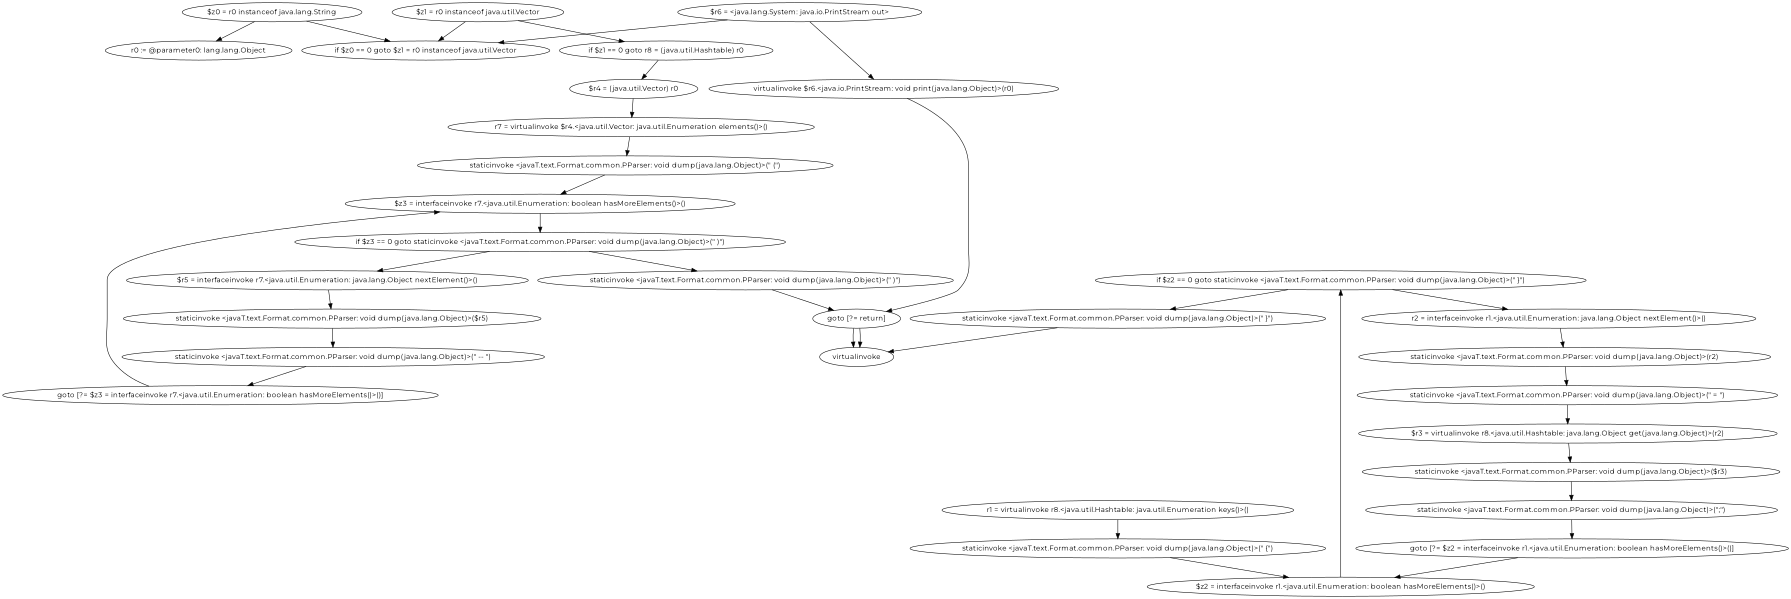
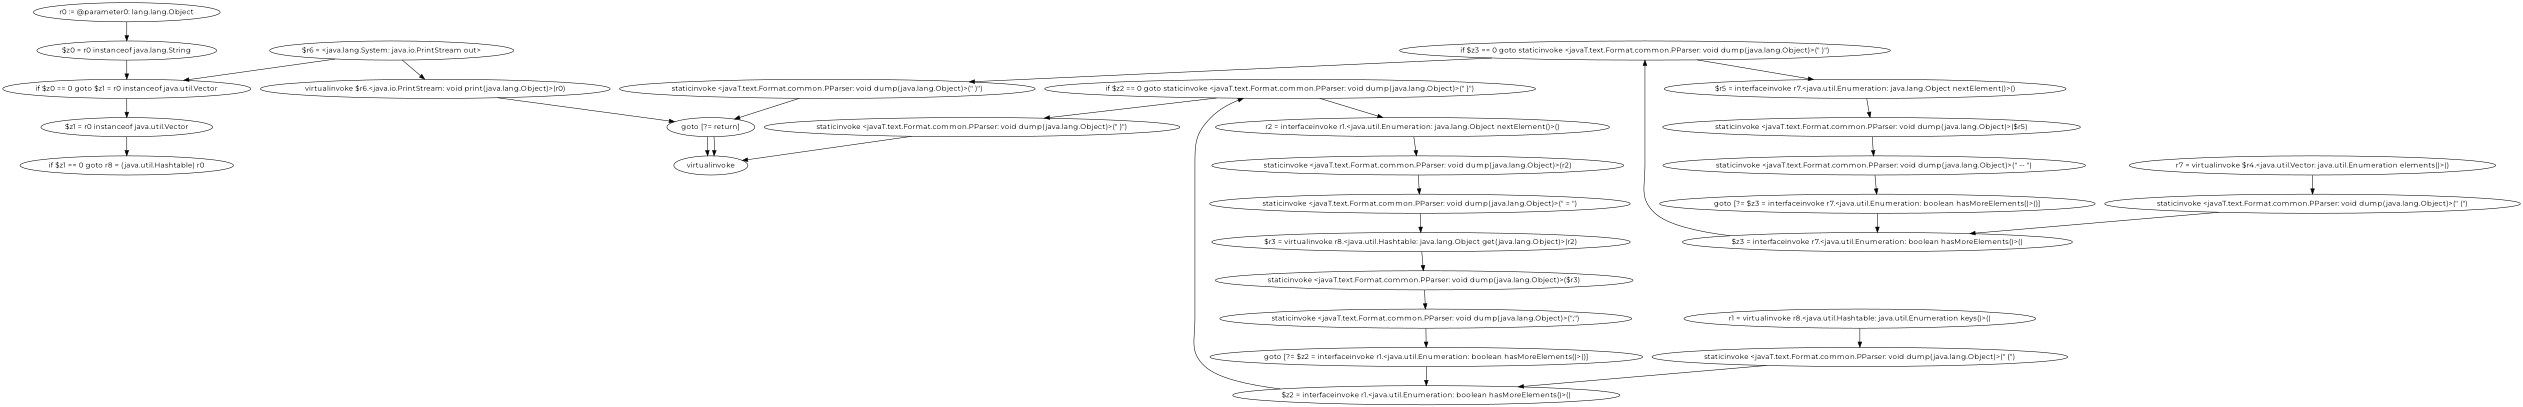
(238, 30) -> (127, 29)
(454, 30) -> (127, 105)
(634, 89) -> none
